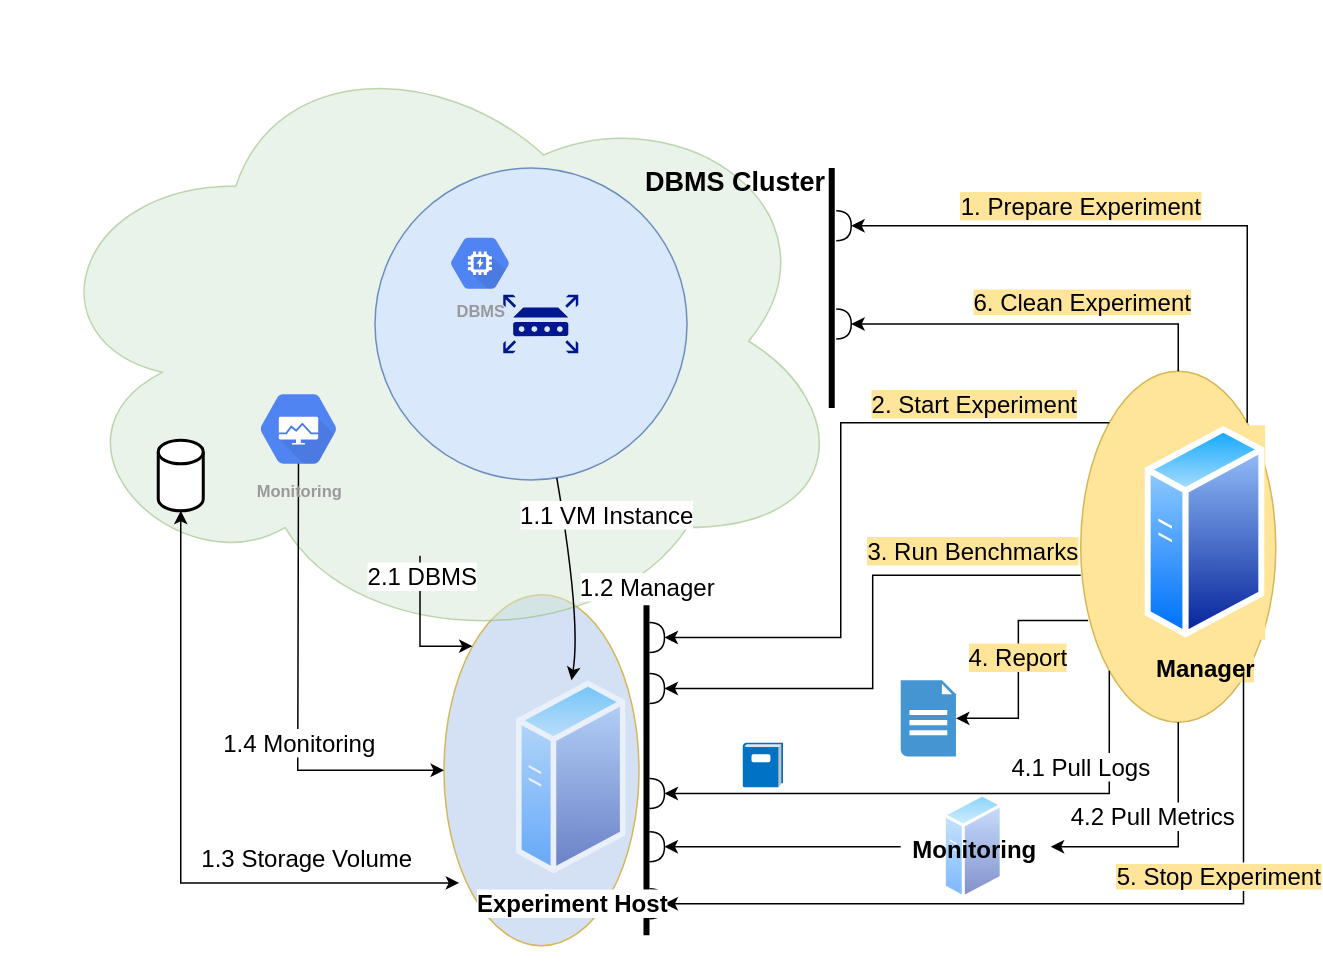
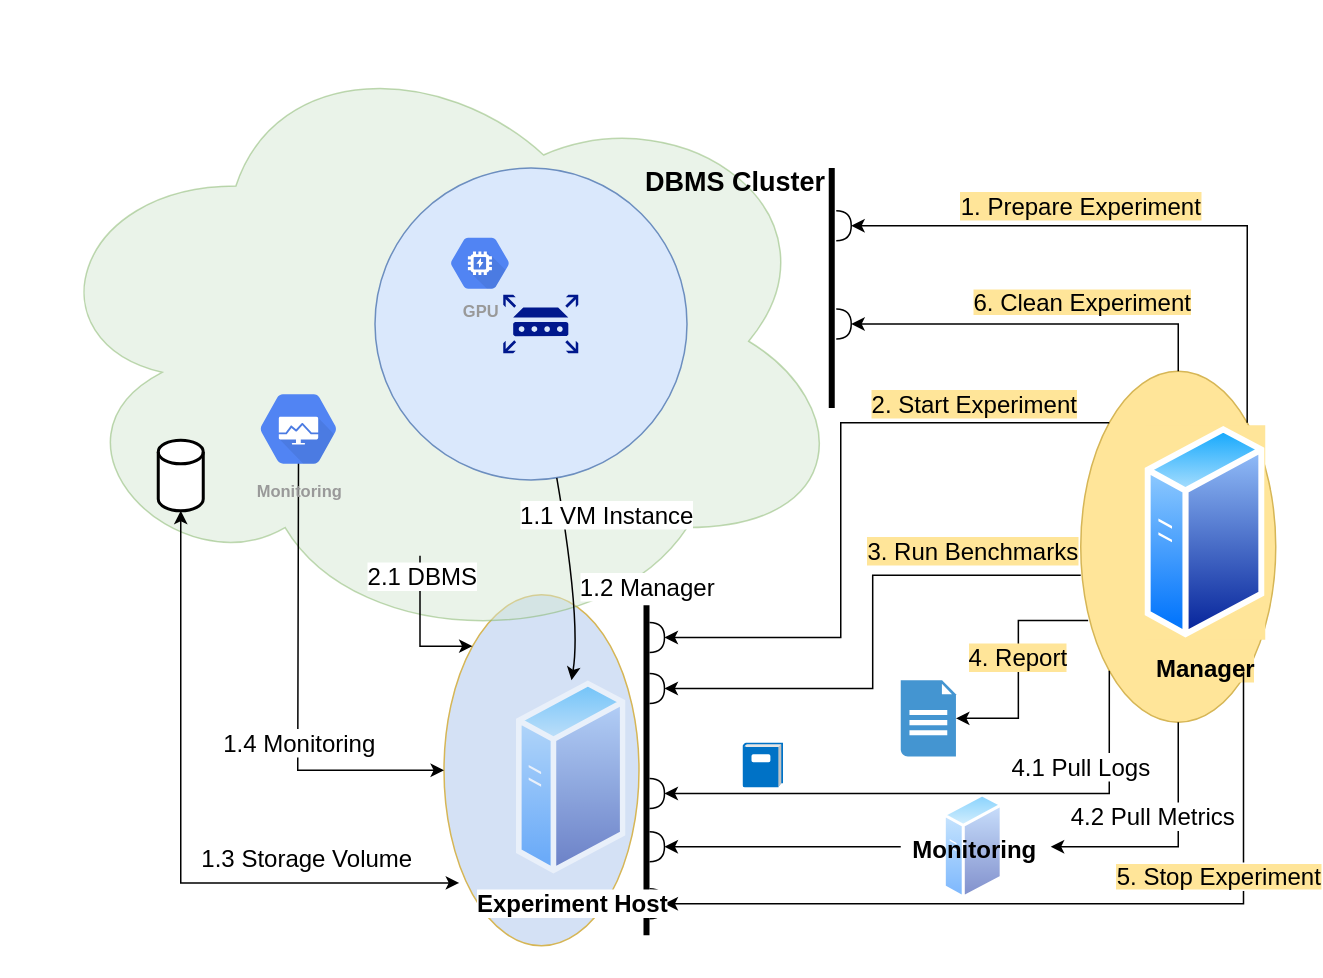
(482, 312) -> (482, 312)
